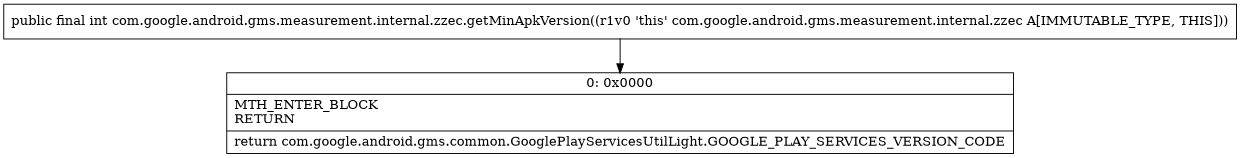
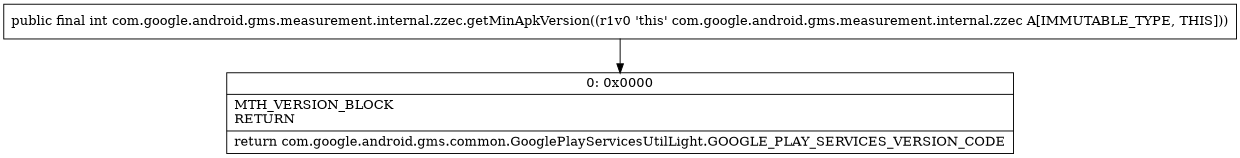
(307, 105) -> (314, 105)
